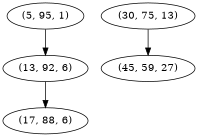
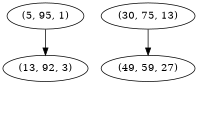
(45, 68) -> (45, 68)
(148, 68) -> (148, 68)
(45, 121) -> none
